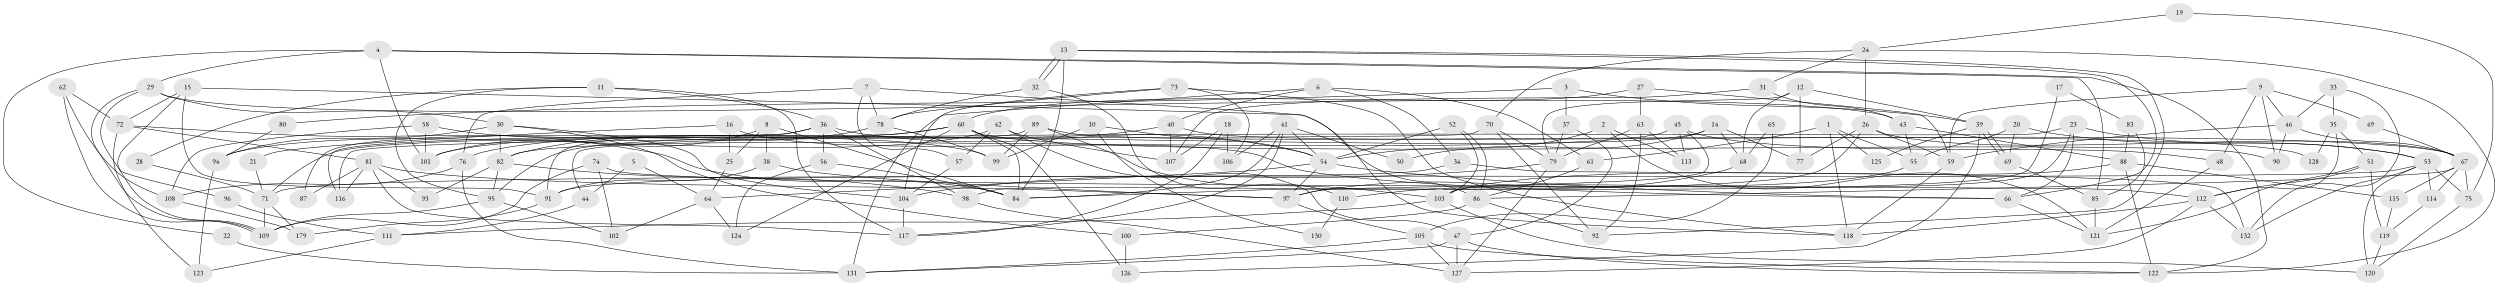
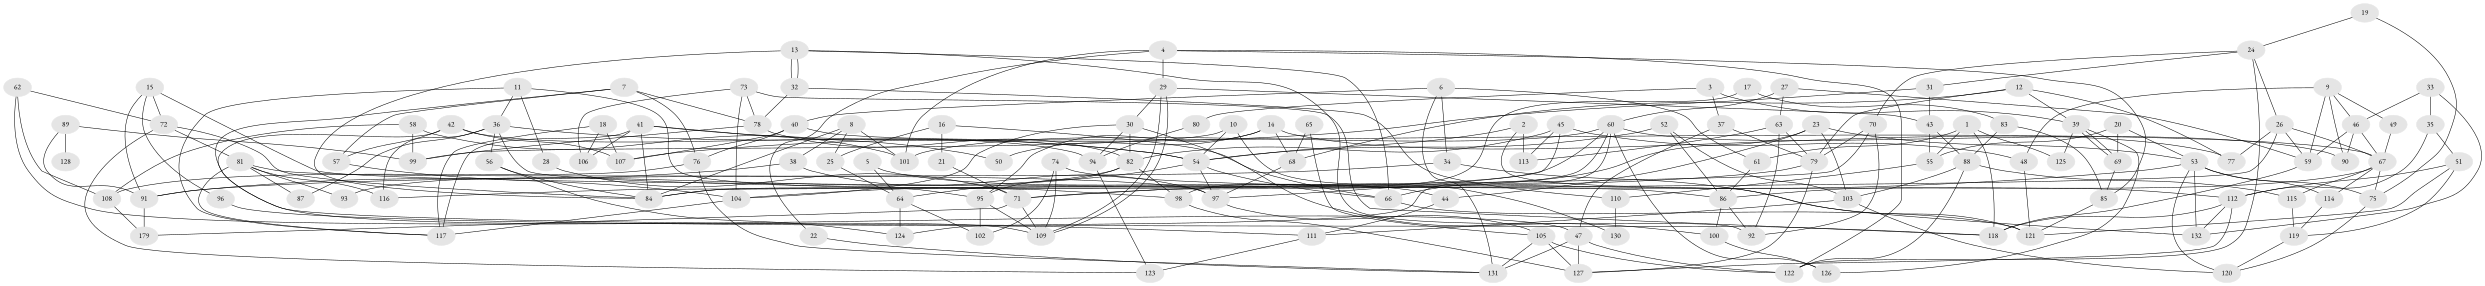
(2323, 143) -> none
(1194, 180) -> none
